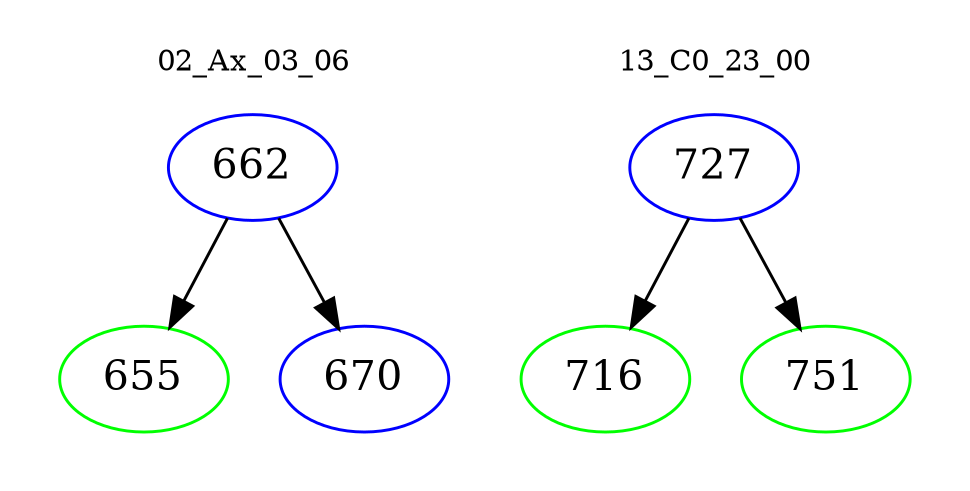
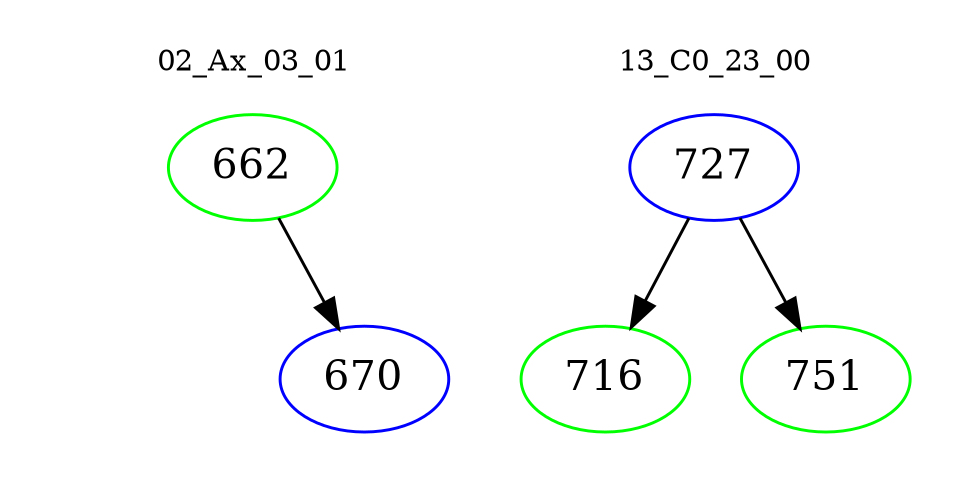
(254, 63) -> (254, 63)
(253, 168) -> (253, 168)
(144, 379) -> none
